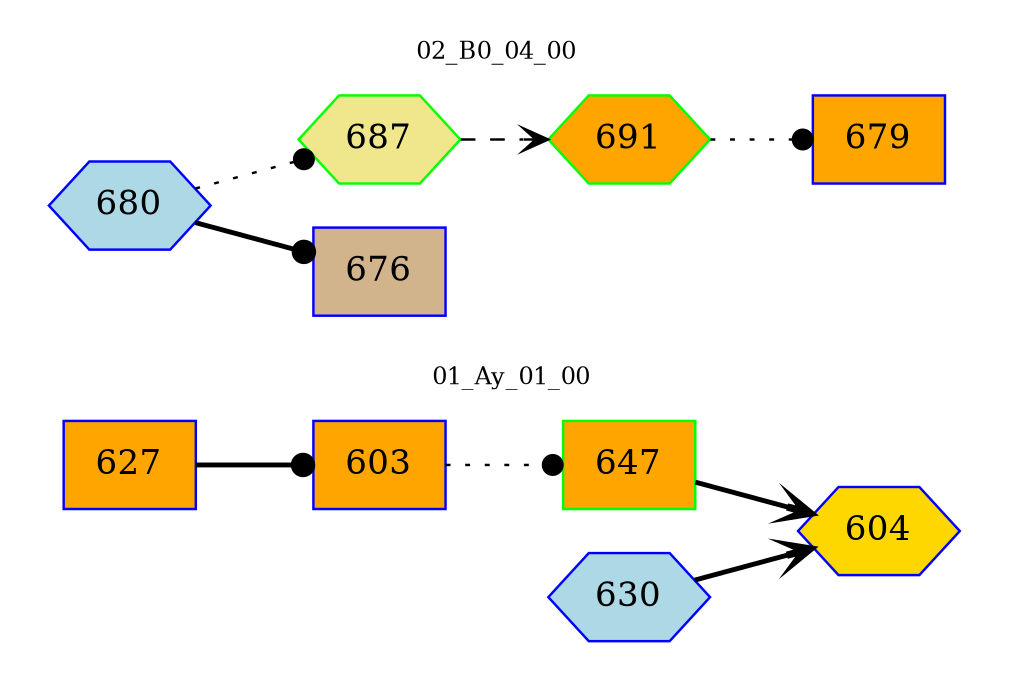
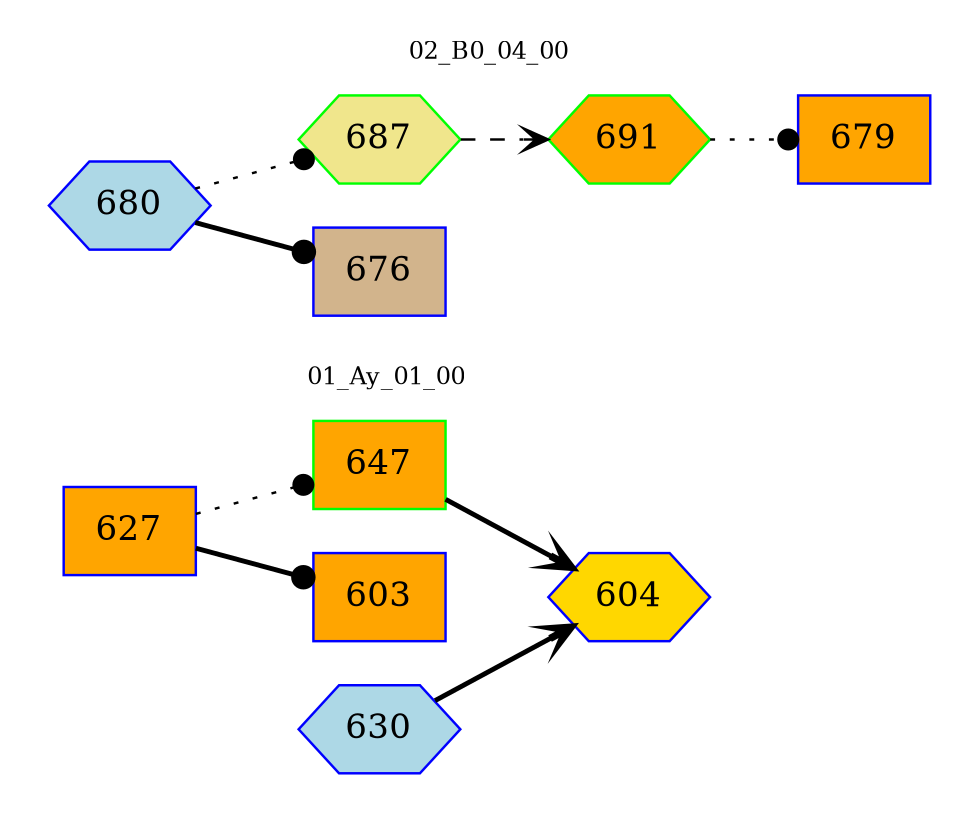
(494, 465) -> (245, 501)
